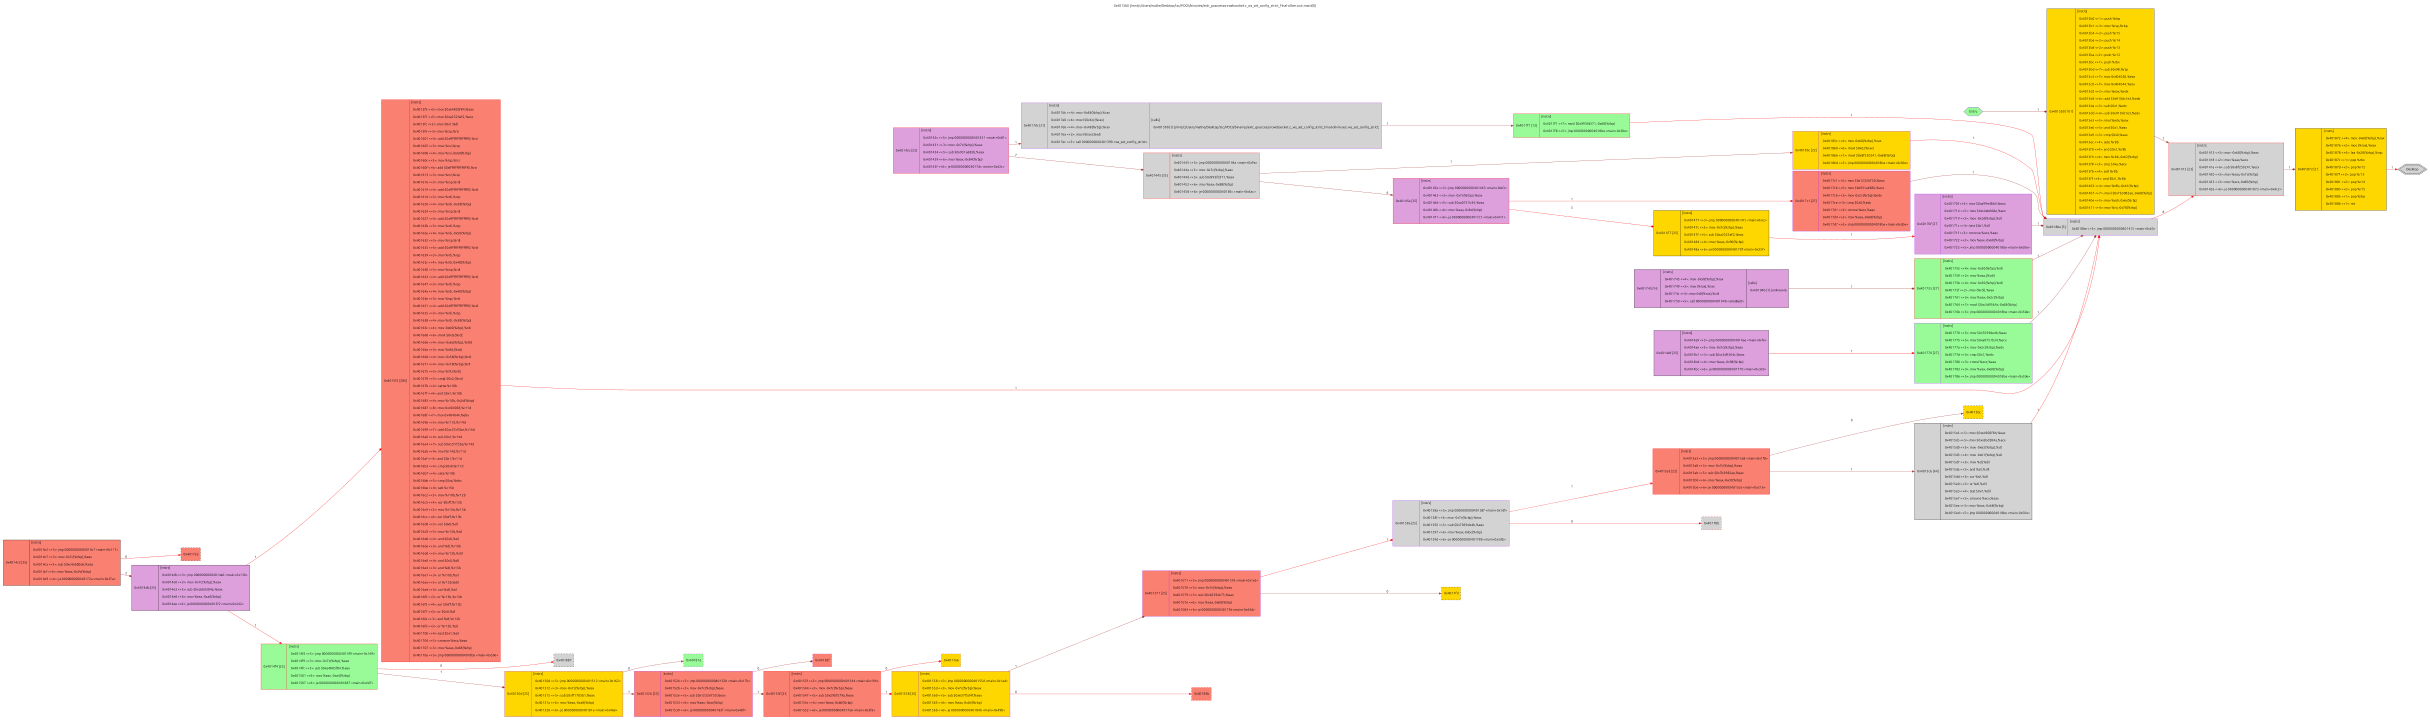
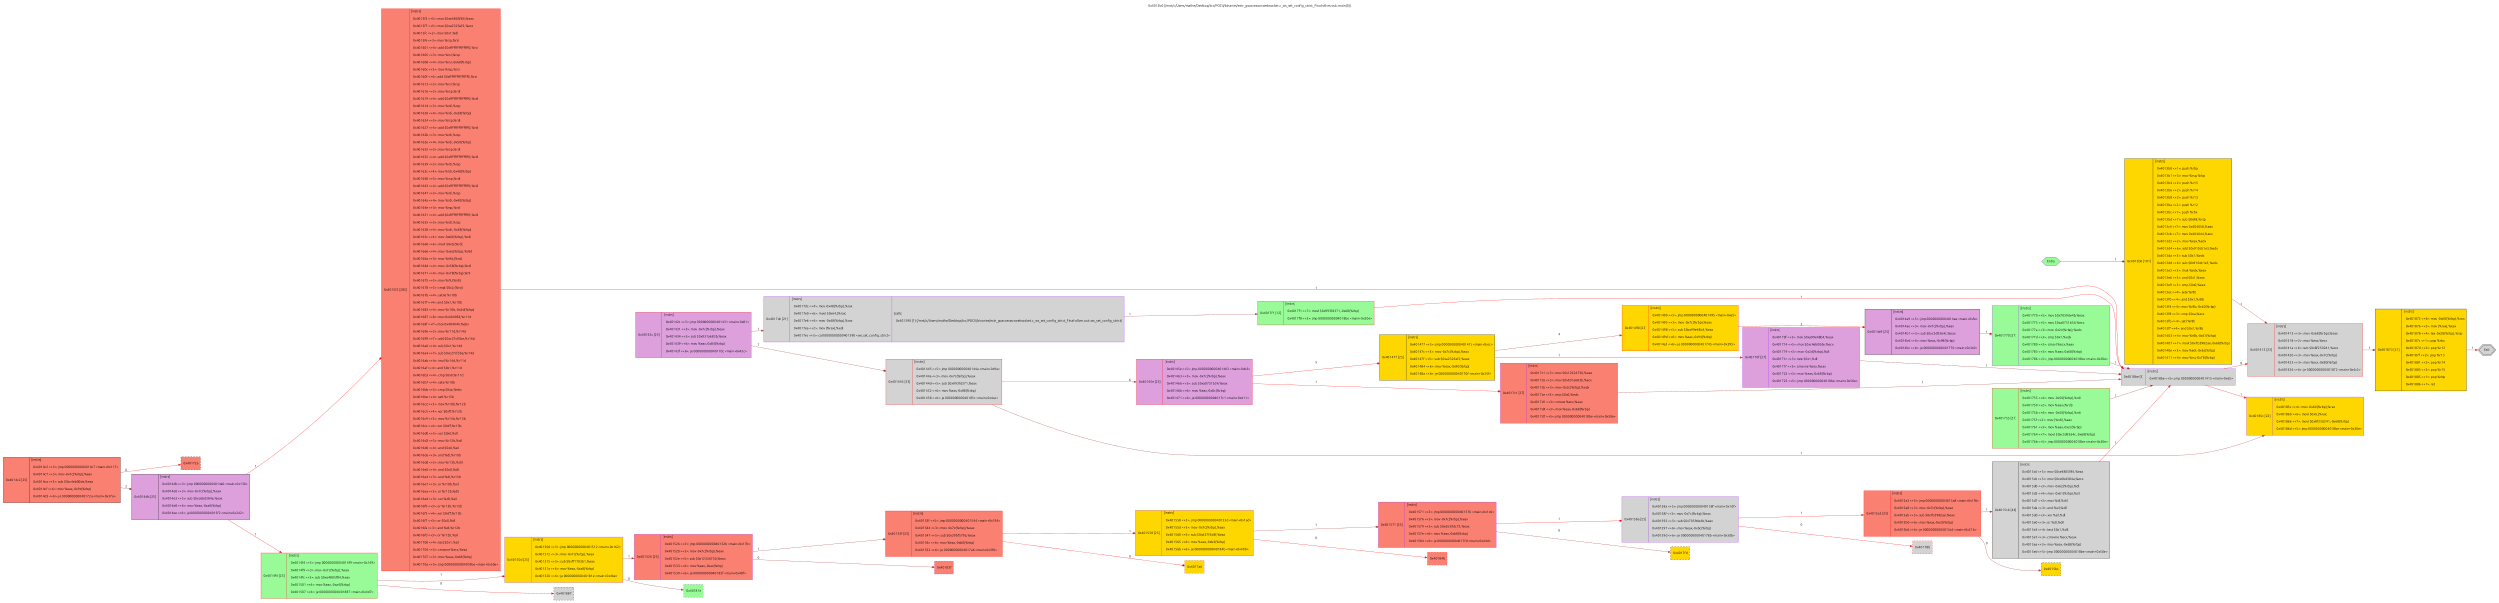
(1998, 150) -> (2225, 391)
(2412, 169) -> (2487, 350)
(1711, 289) -> none
none -> (1680, 328)
